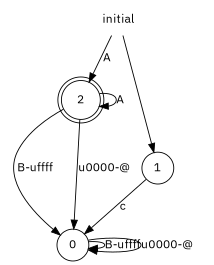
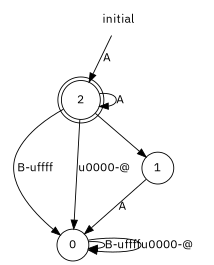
(137, 90) -> (117, 132)
(123, 207) -> (123, 207)
